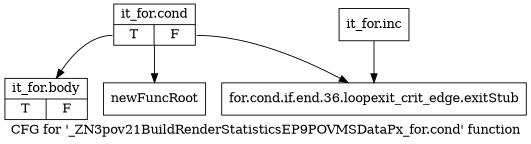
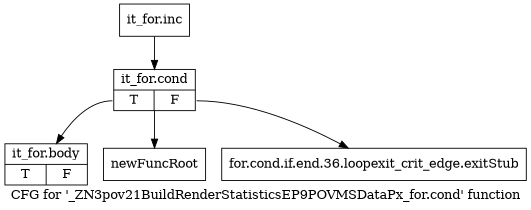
(374, 57) -> (155, 48)
